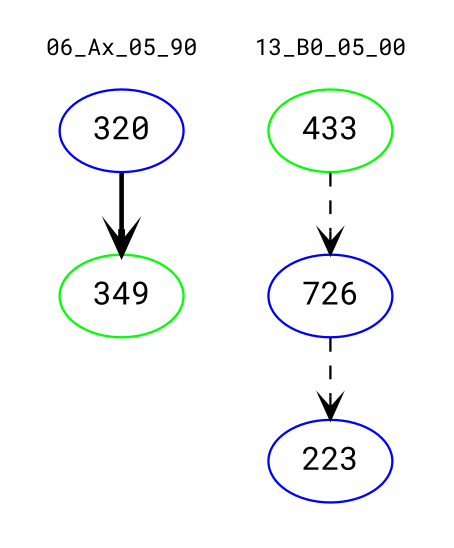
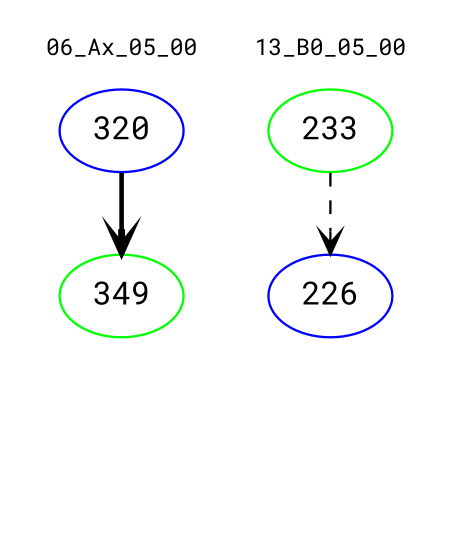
(123, 49) -> (123, 49)
(330, 131) -> (330, 131)
(330, 296) -> (330, 296)
(330, 461) -> none
